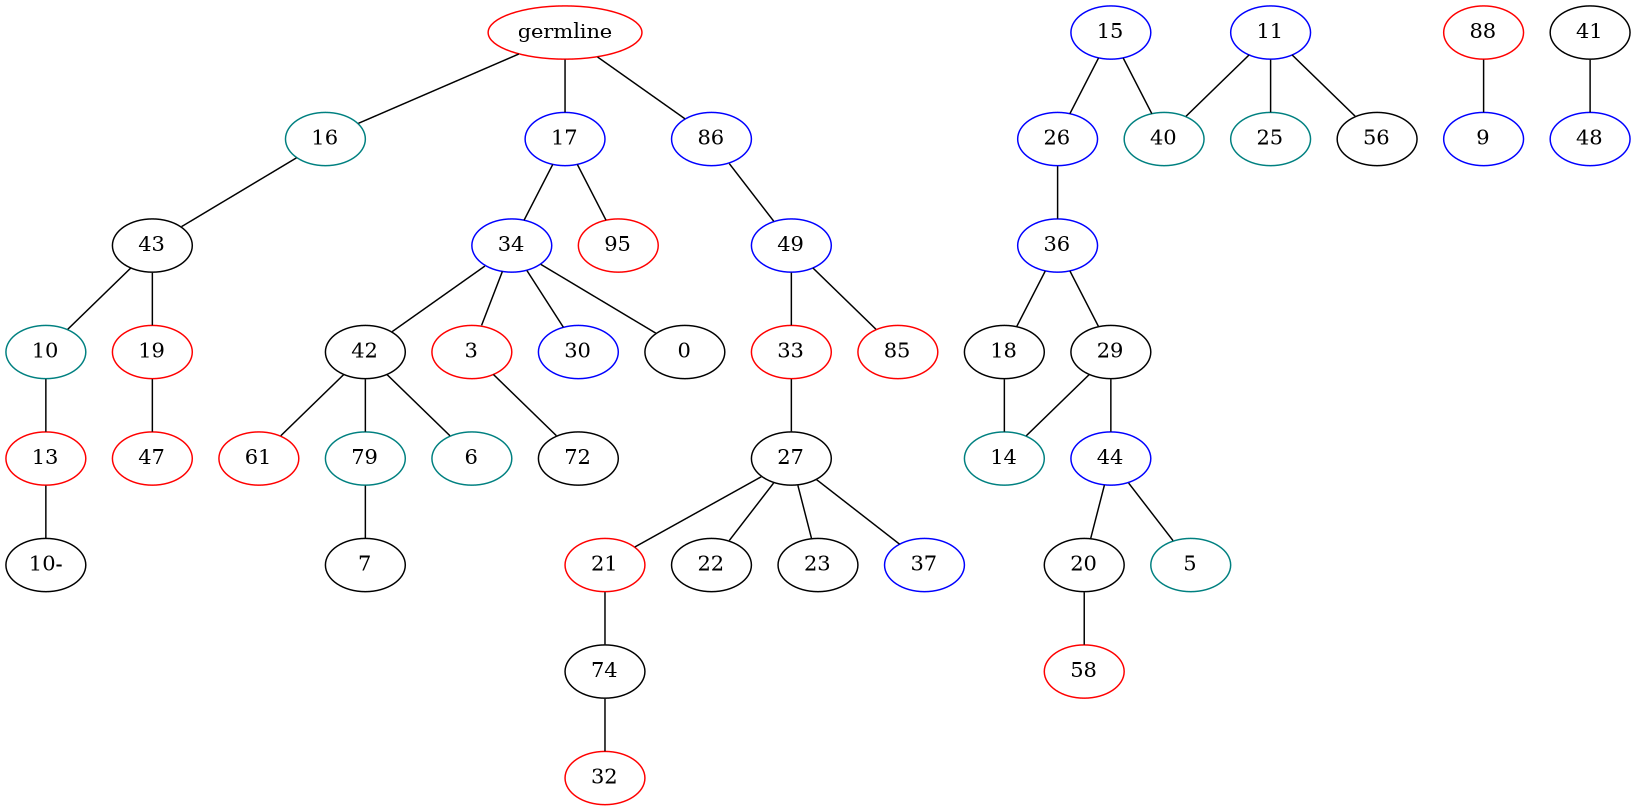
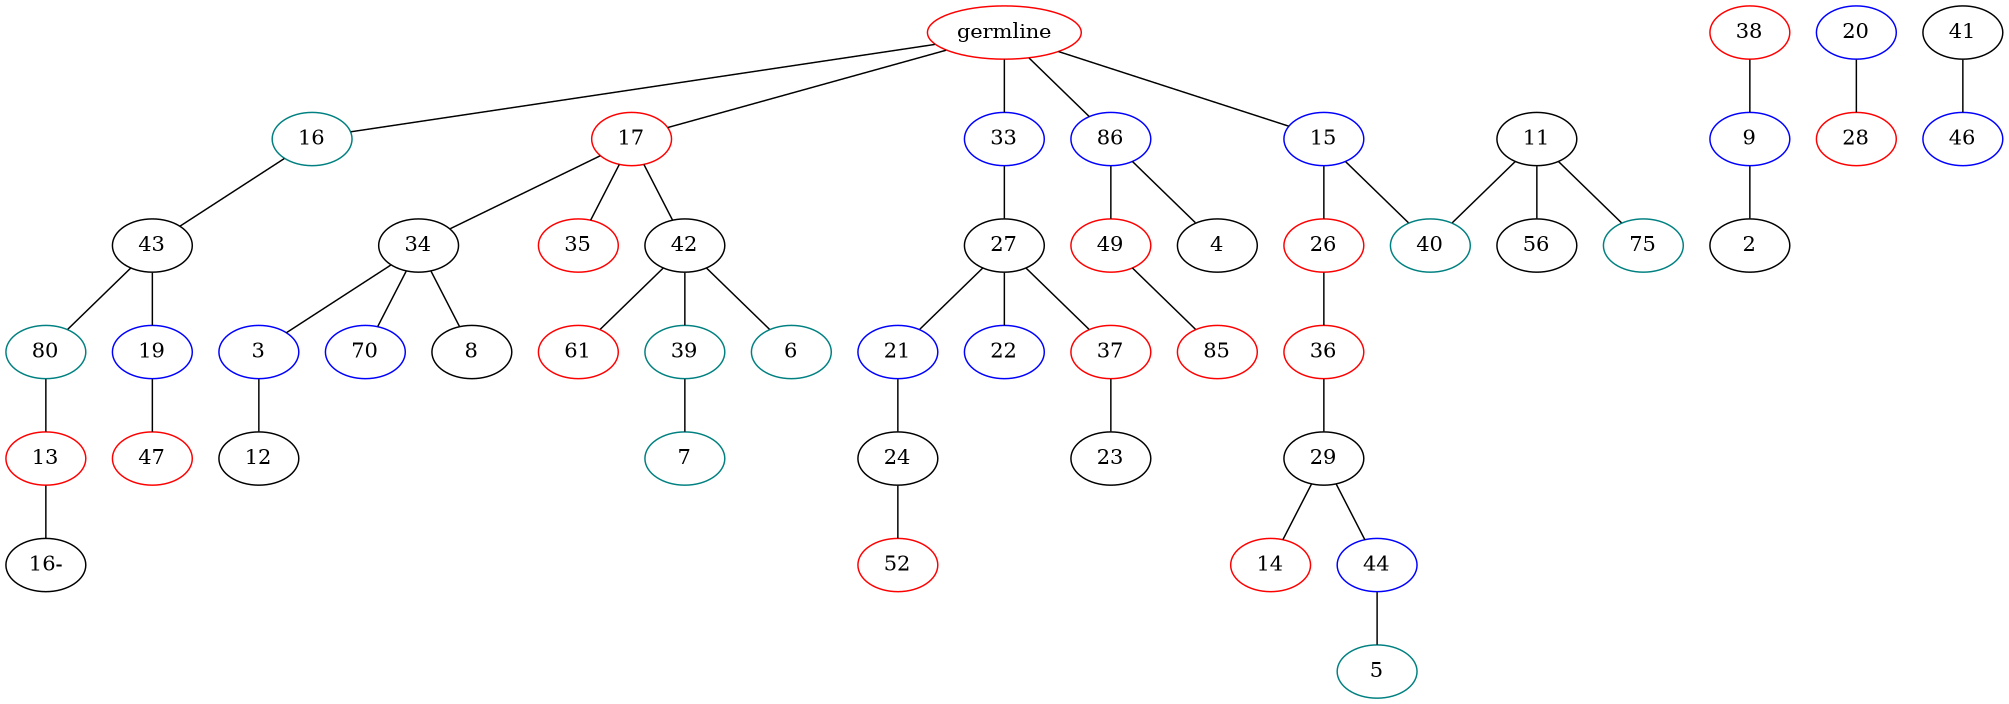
(1271, 33) -> (1537, 139)
(1484, 33) -> (1750, 33)
none -> (1174, 89)
(565, 139) -> (632, 139)
(1058, 139) -> (1324, 246)
(1271, 139) -> (1643, 246)
(1590, 139) -> (1963, 139)
(512, 246) -> (419, 246)
(618, 246) -> (578, 246)
(791, 246) -> (1111, 246)
(1058, 246) -> (1324, 352)
none -> (1217, 246)
none -> (1750, 246)
(438, 299) -> (658, 192)
(791, 299) -> (1004, 86)
(46, 352) -> (46, 352)
(152, 352) -> (152, 352)
(472, 352) -> (259, 352)
(578, 352) -> (365, 352)
(685, 352) -> (472, 352)
(791, 352) -> (1004, 139)
(1004, 352) -> none
(365, 459) -> (685, 352)
(578, 459) -> (259, 459)
(1004, 459) -> (1271, 565)
(805, 512) -> (1111, 405)
(1098, 512) -> none
(46, 565) -> (46, 565)
(365, 565) -> (685, 459)
(605, 565) -> (898, 352)
(711, 565) -> (1004, 352)
(924, 565) -> (1111, 352)
(1084, 565) -> (1856, 33)
(605, 672) -> (898, 459)
(1084, 672) -> (1856, 139)
(605, 778) -> (898, 565)
